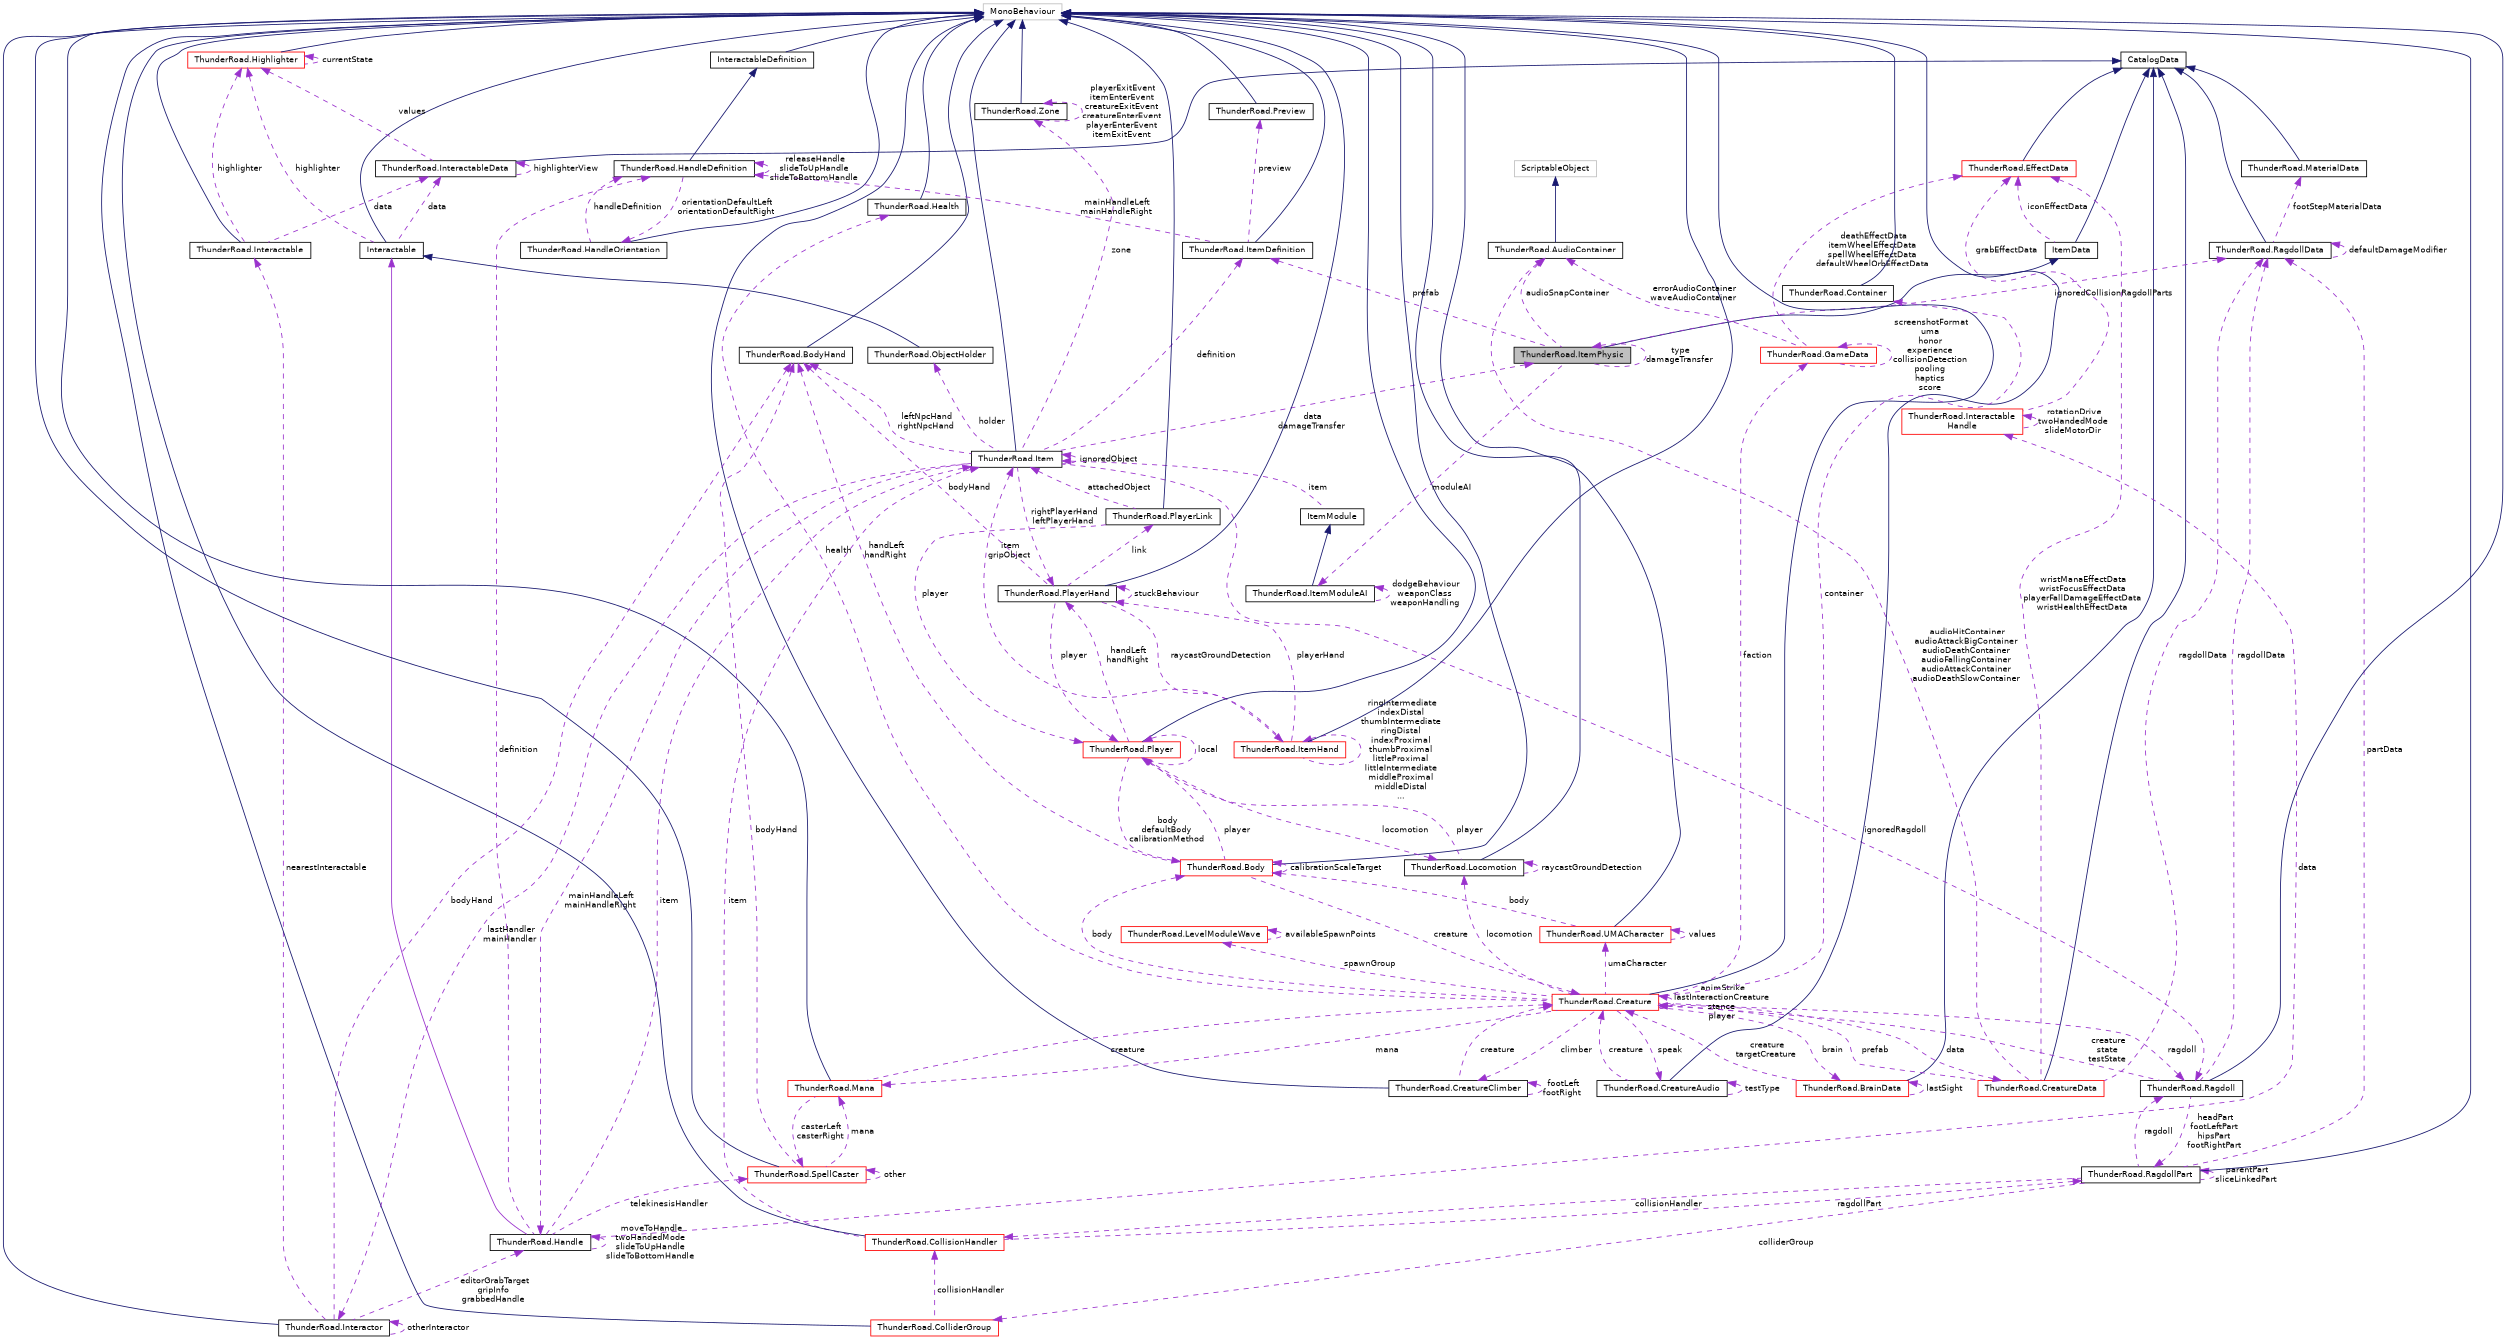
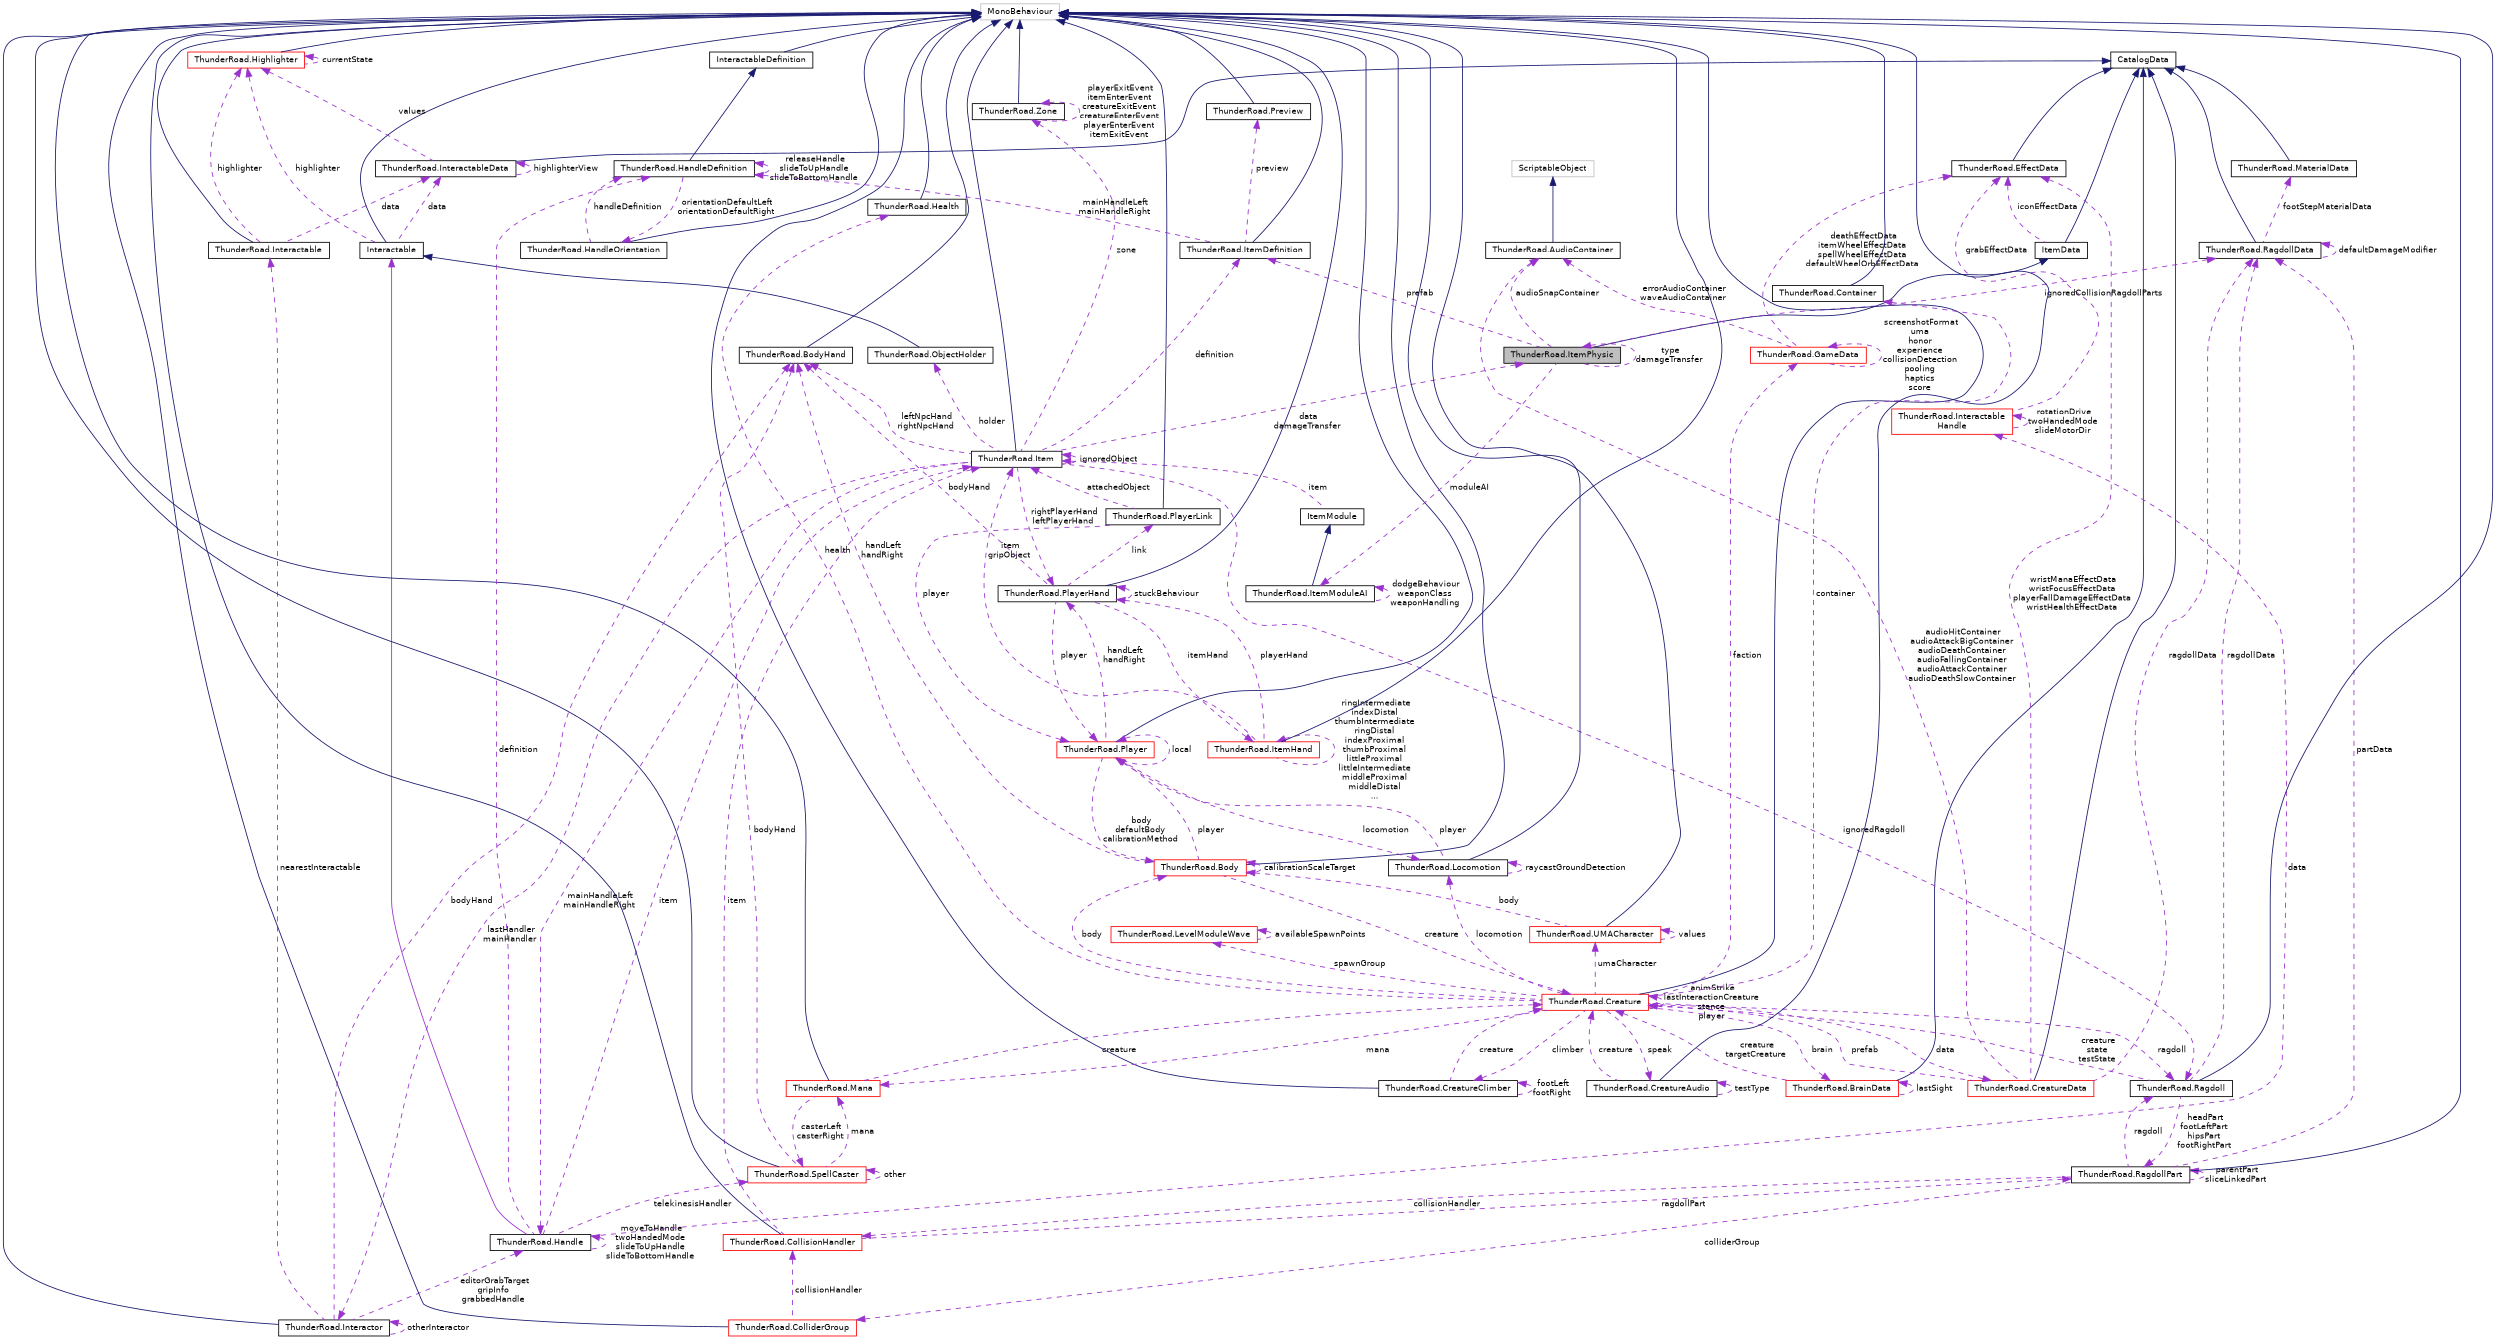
(2019, 169) -> (2009, 169)
(1220, 656) -> (1207, 656)
